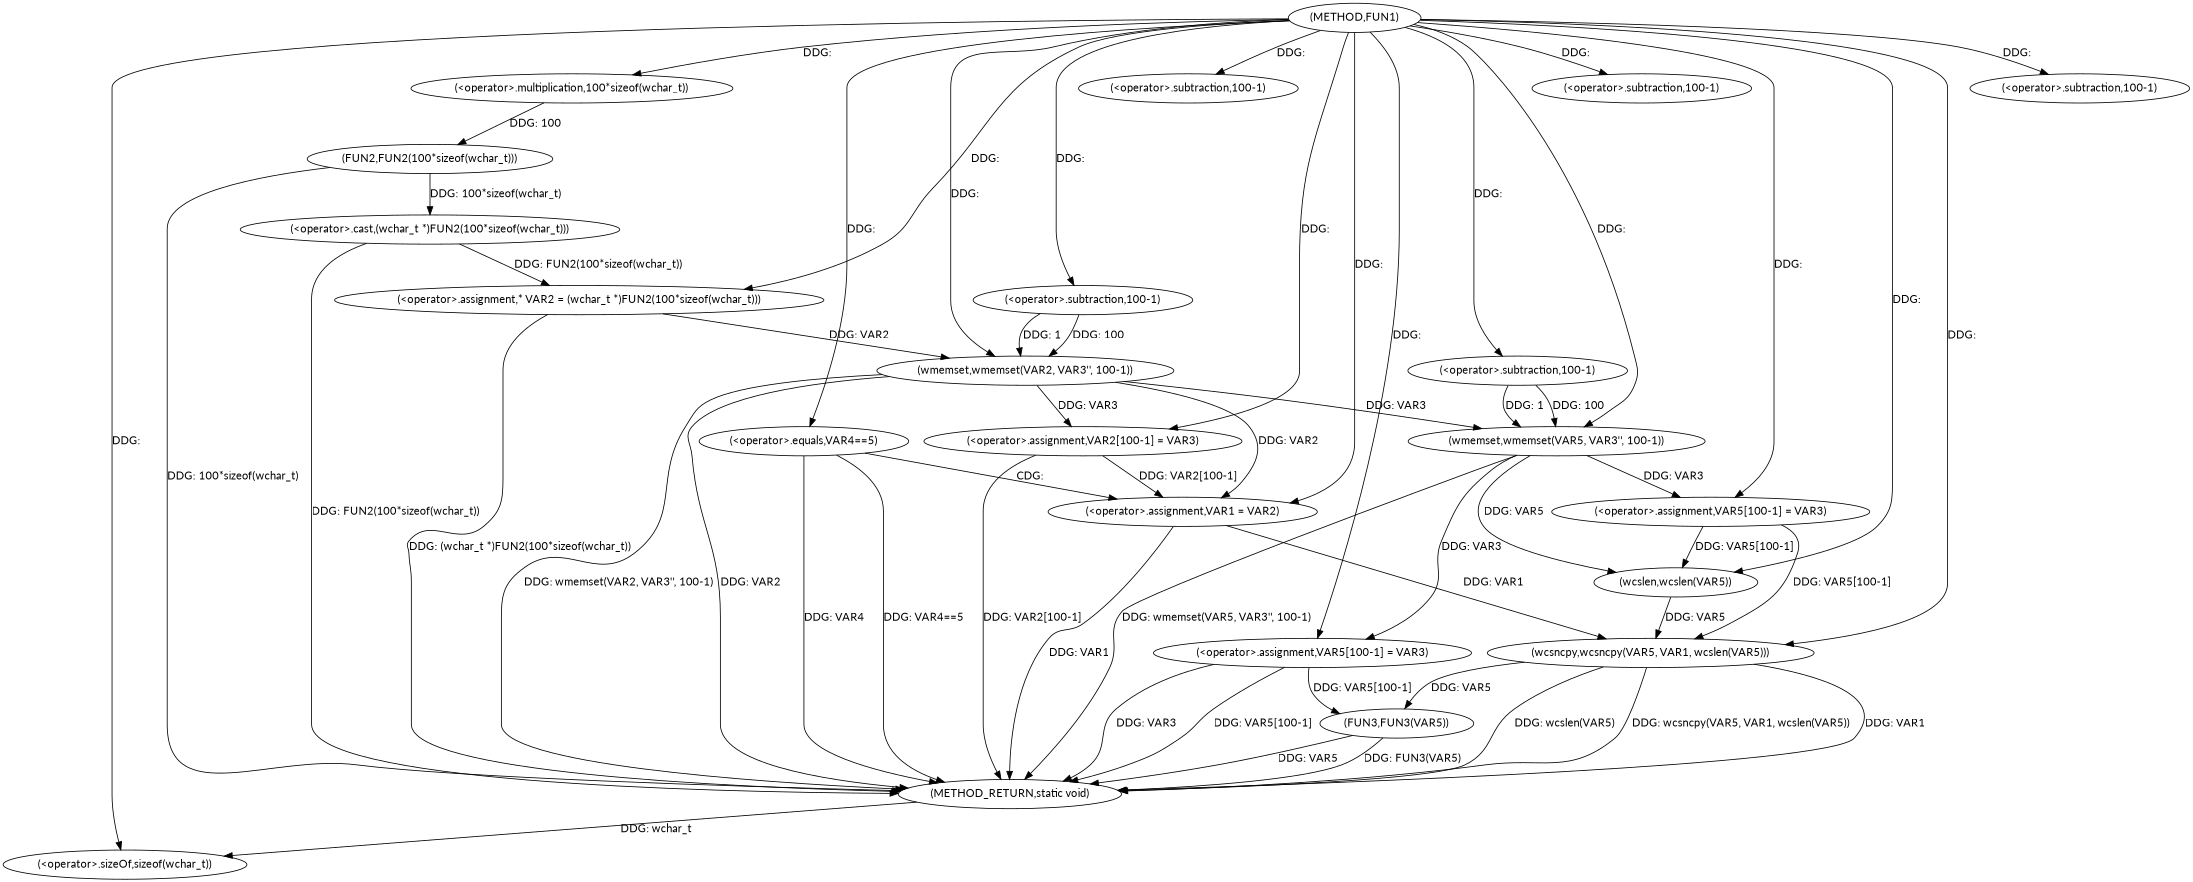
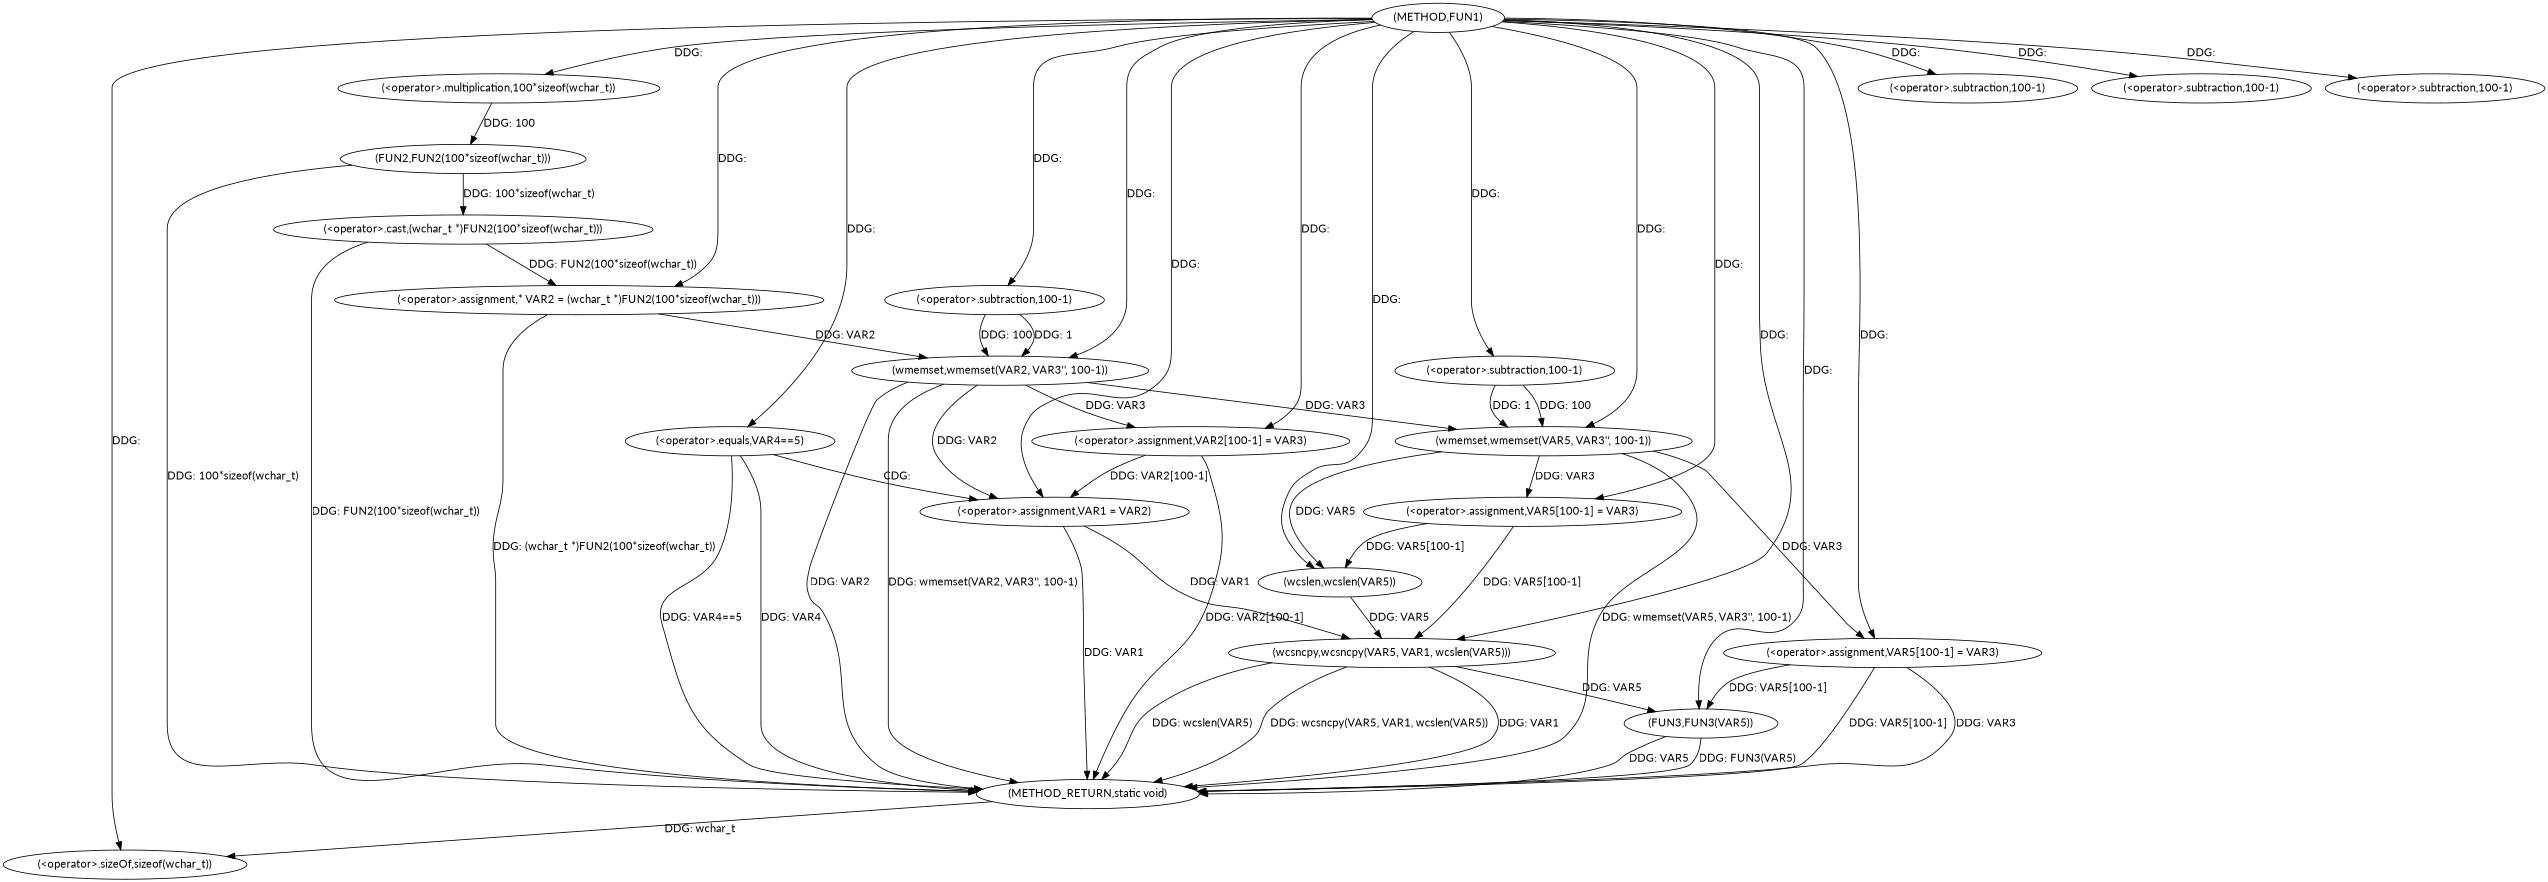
none -> (1804, 270)
